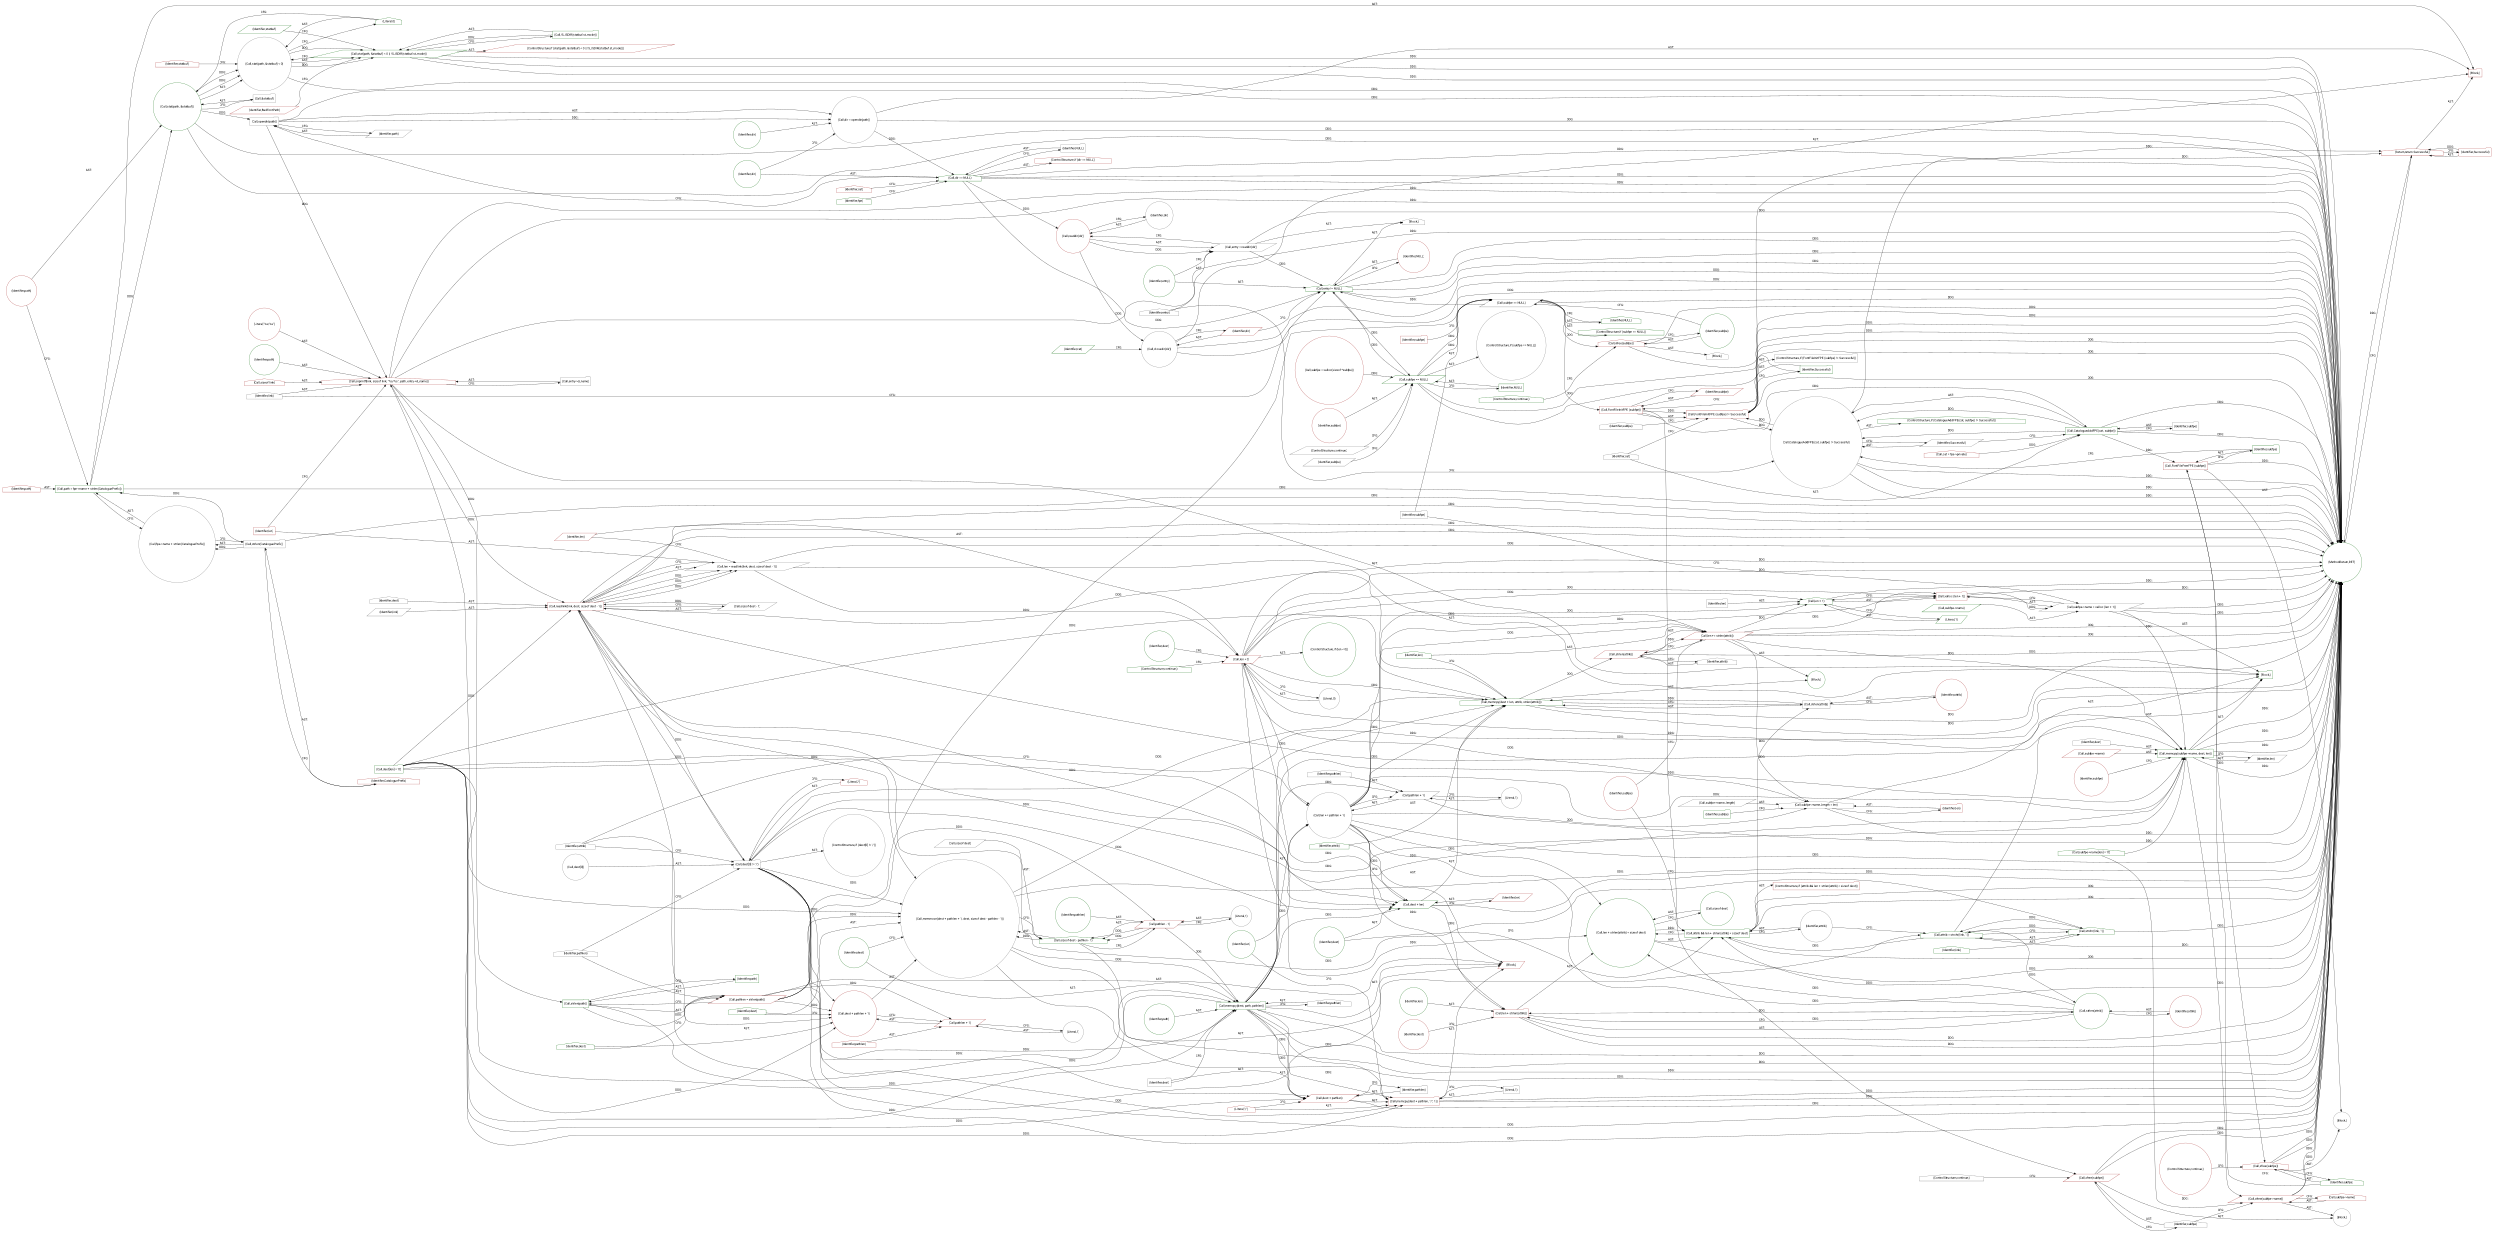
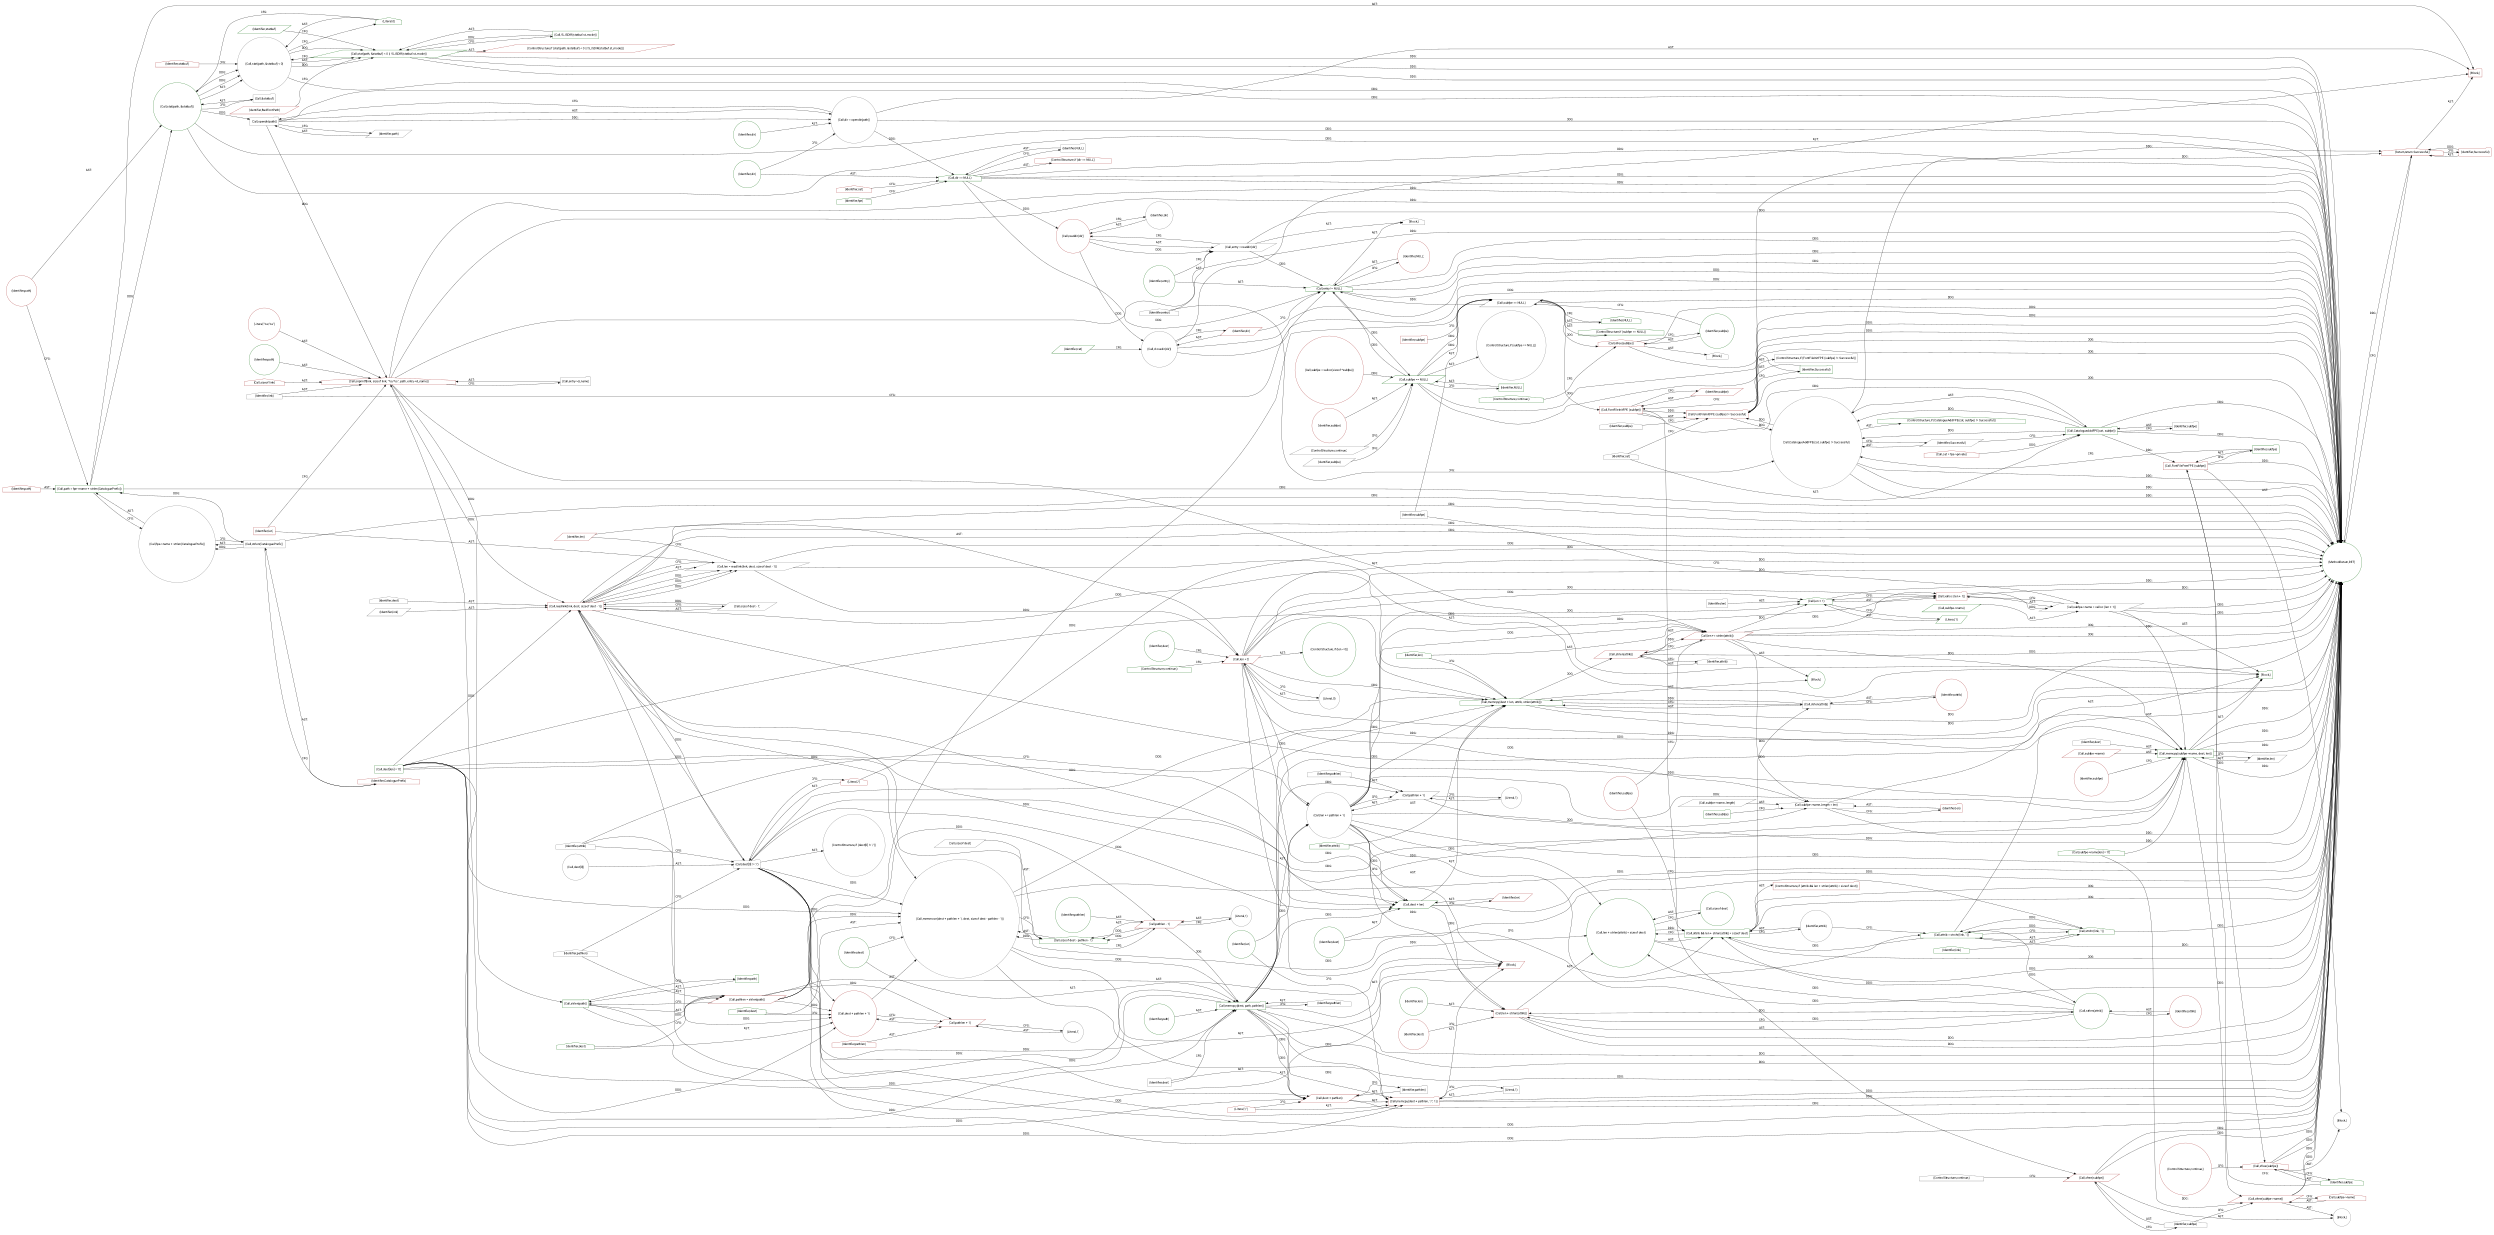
(606, 199) -> (556, 105)
(1903, 1072) -> (1562, 549)
